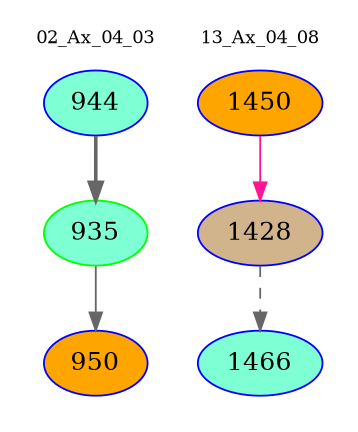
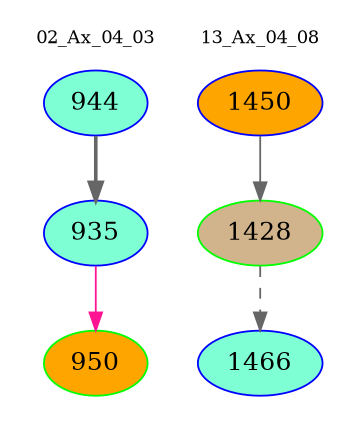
(260, 159) -> (260, 159)
(96, 233) -> (96, 233)
(260, 233) -> (260, 233)
(96, 289) -> (96, 289)
(96, 363) -> (96, 363)
